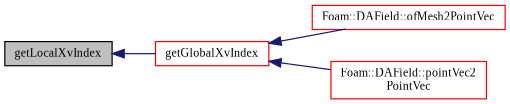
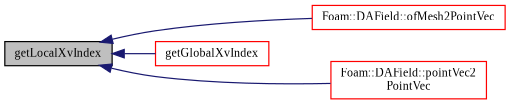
(313, 35) -> (212, 24)
(306, 66) -> (221, 82)
